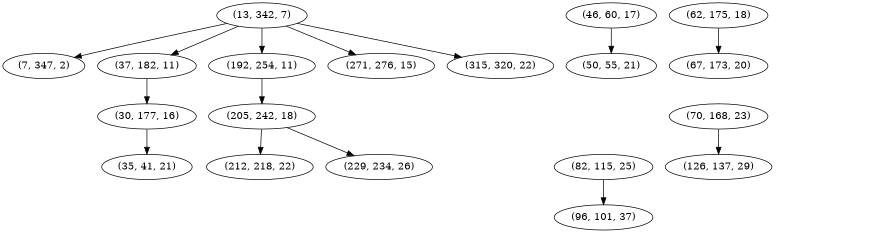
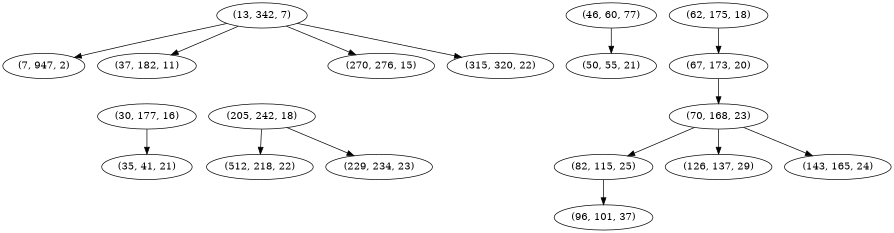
(611, 15) -> (611, 15)
(44, 66) -> (44, 66)
(262, 66) -> none
(381, 66) -> (381, 66)
(147, 88) -> none
none -> (719, 88)
none -> (664, 140)
(260, 167) -> (260, 167)
(379, 167) -> (379, 167)
none -> (838, 167)
